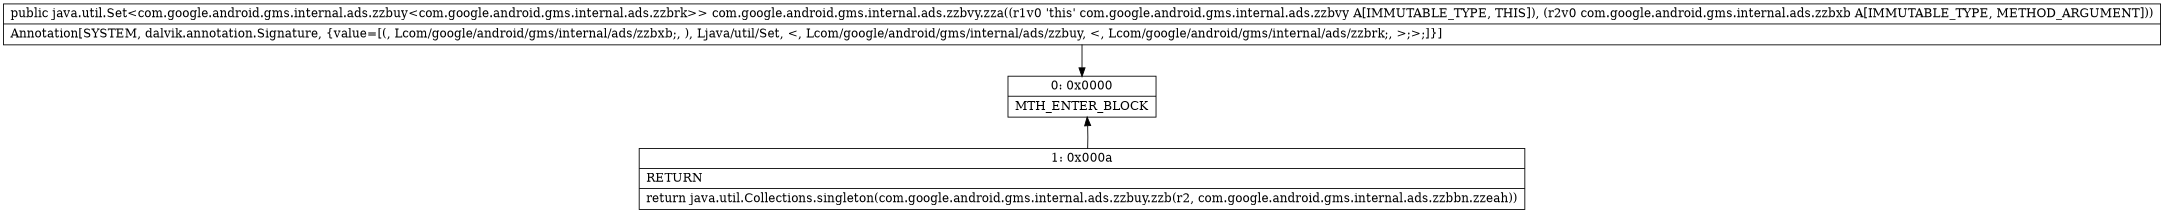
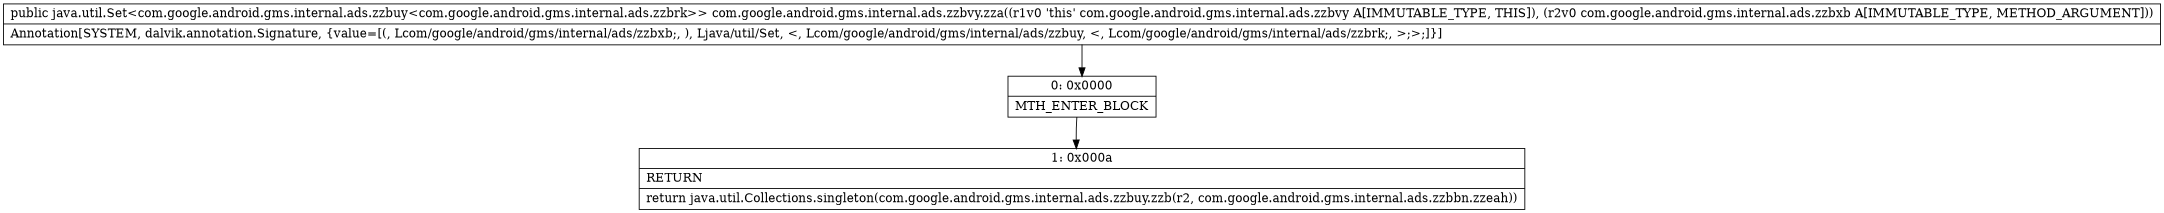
(1088, 137) -> (1076, 128)
